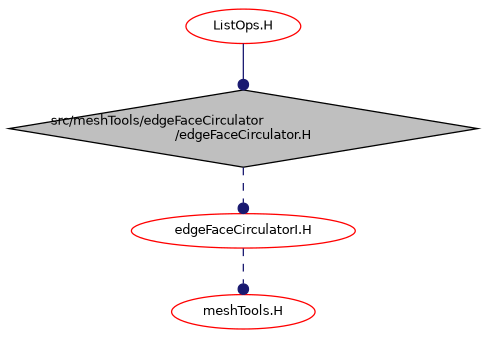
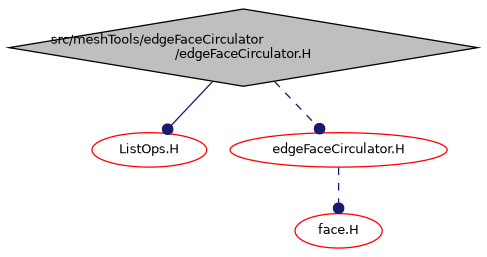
(243, 61) -> (192, 103)
(243, 231) -> (339, 150)
(243, 312) -> (339, 231)
